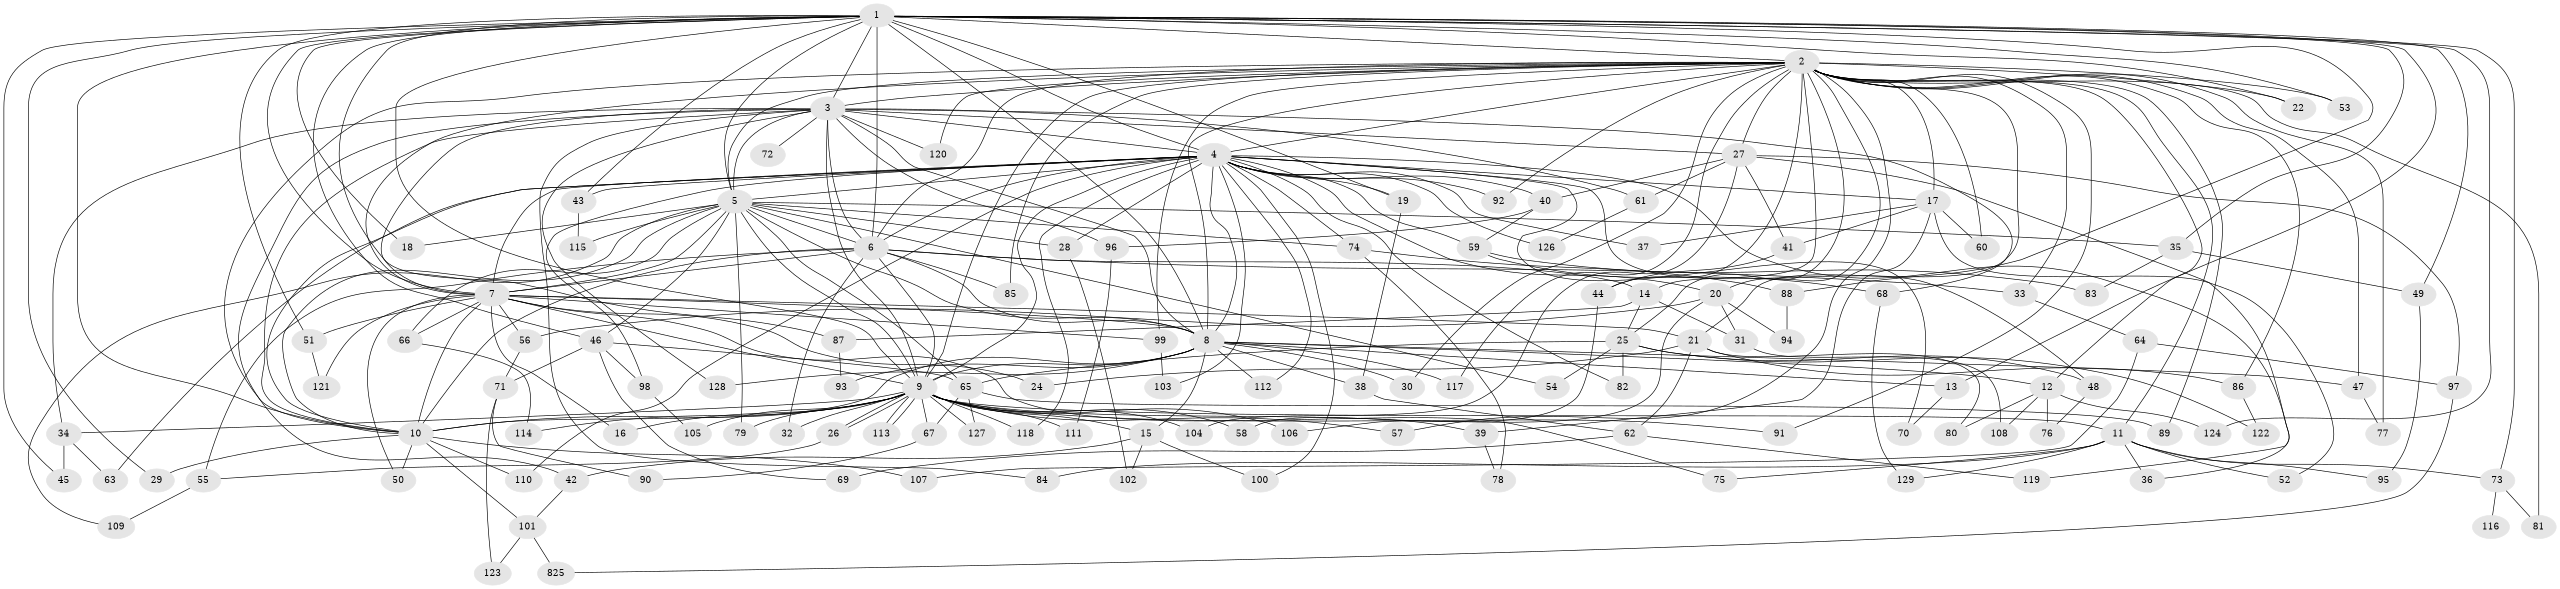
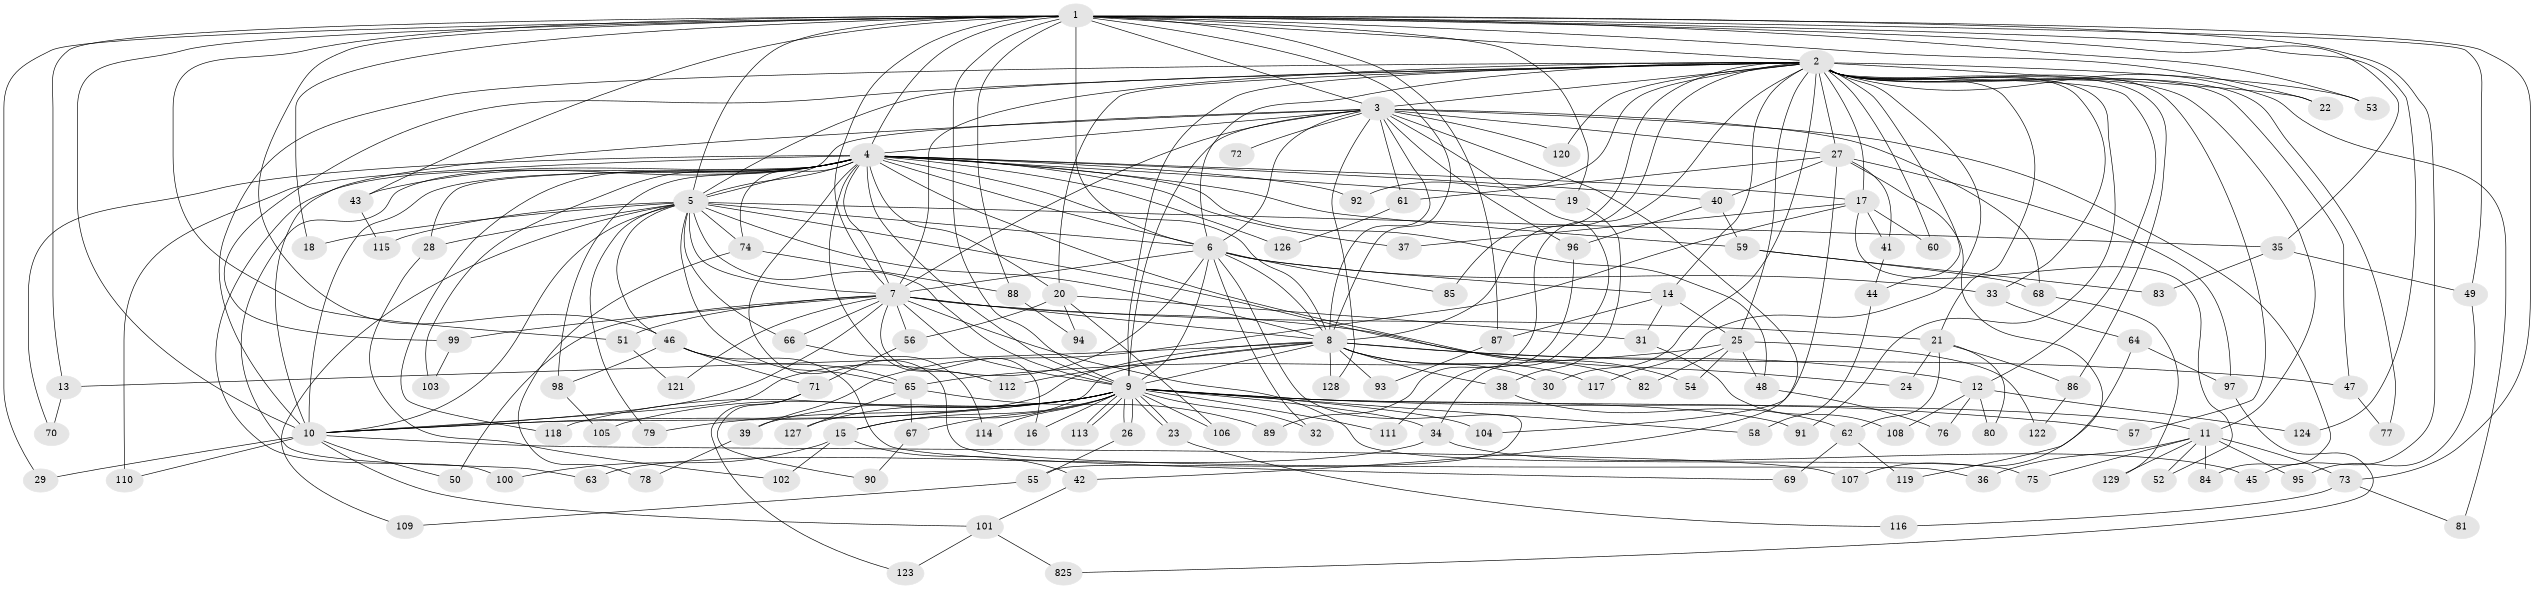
(1508, 106) -> none
none -> (1174, 434)
